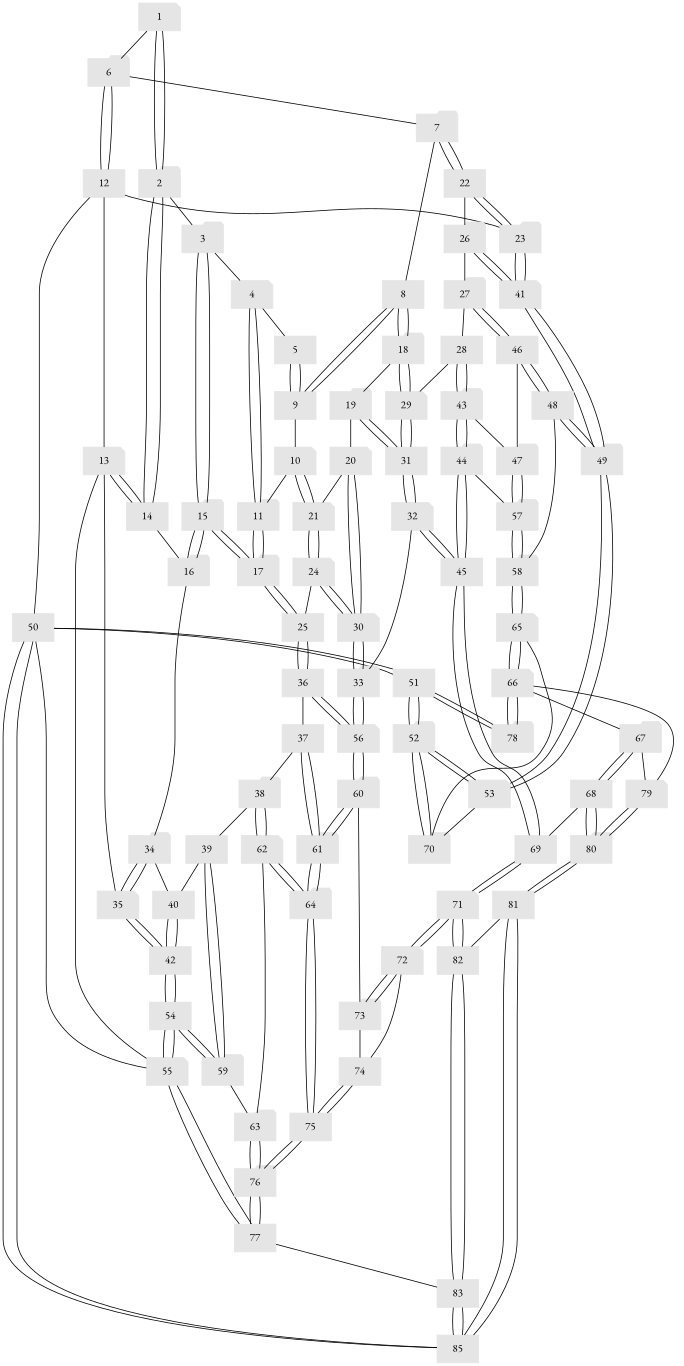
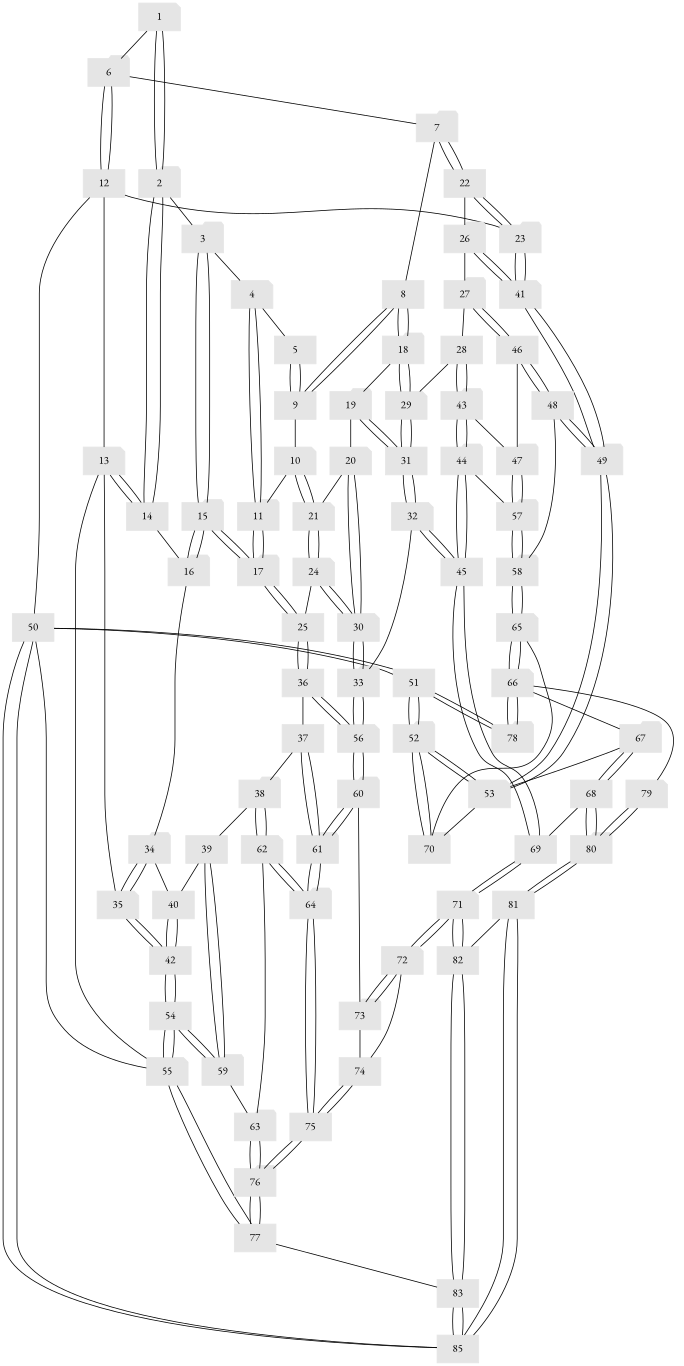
(644, 766) -> (565, 768)
